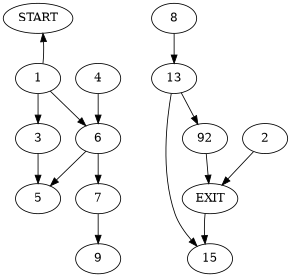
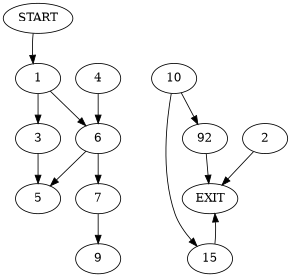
(174, 18) -> none
(44, 53) -> (32, 44)
(174, 78) -> (174, 78)
(204, 225) -> (216, 233)
